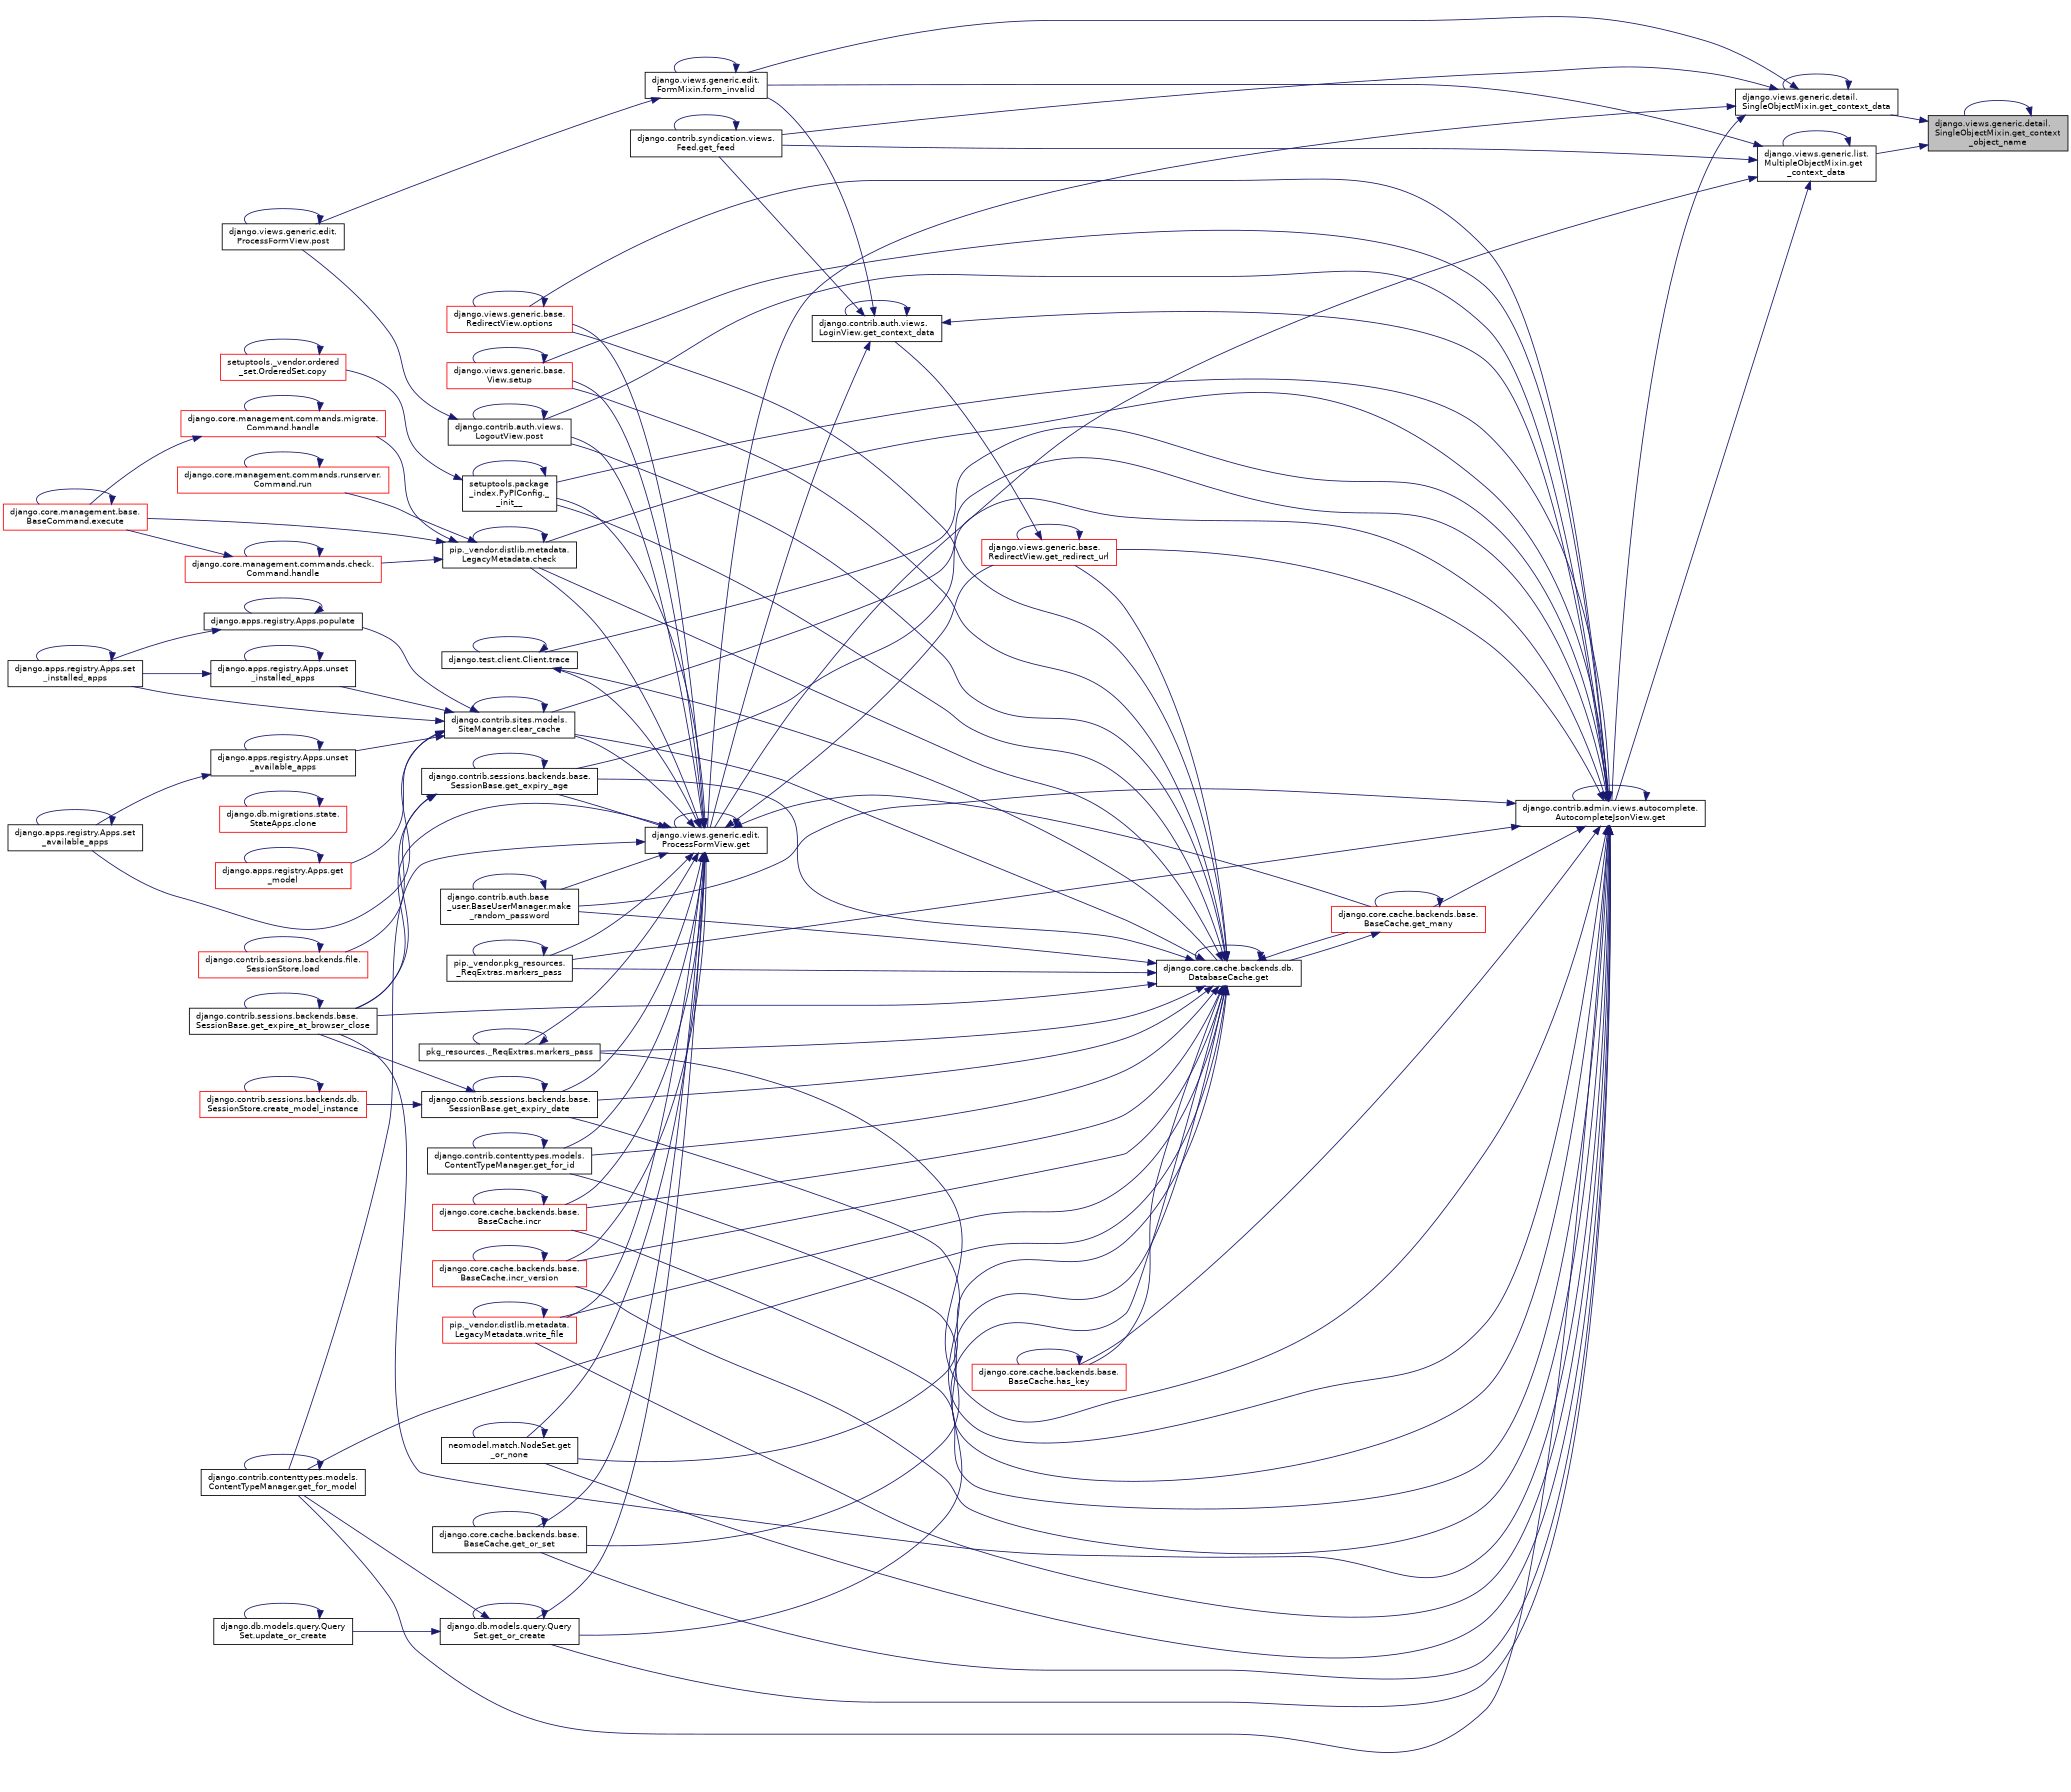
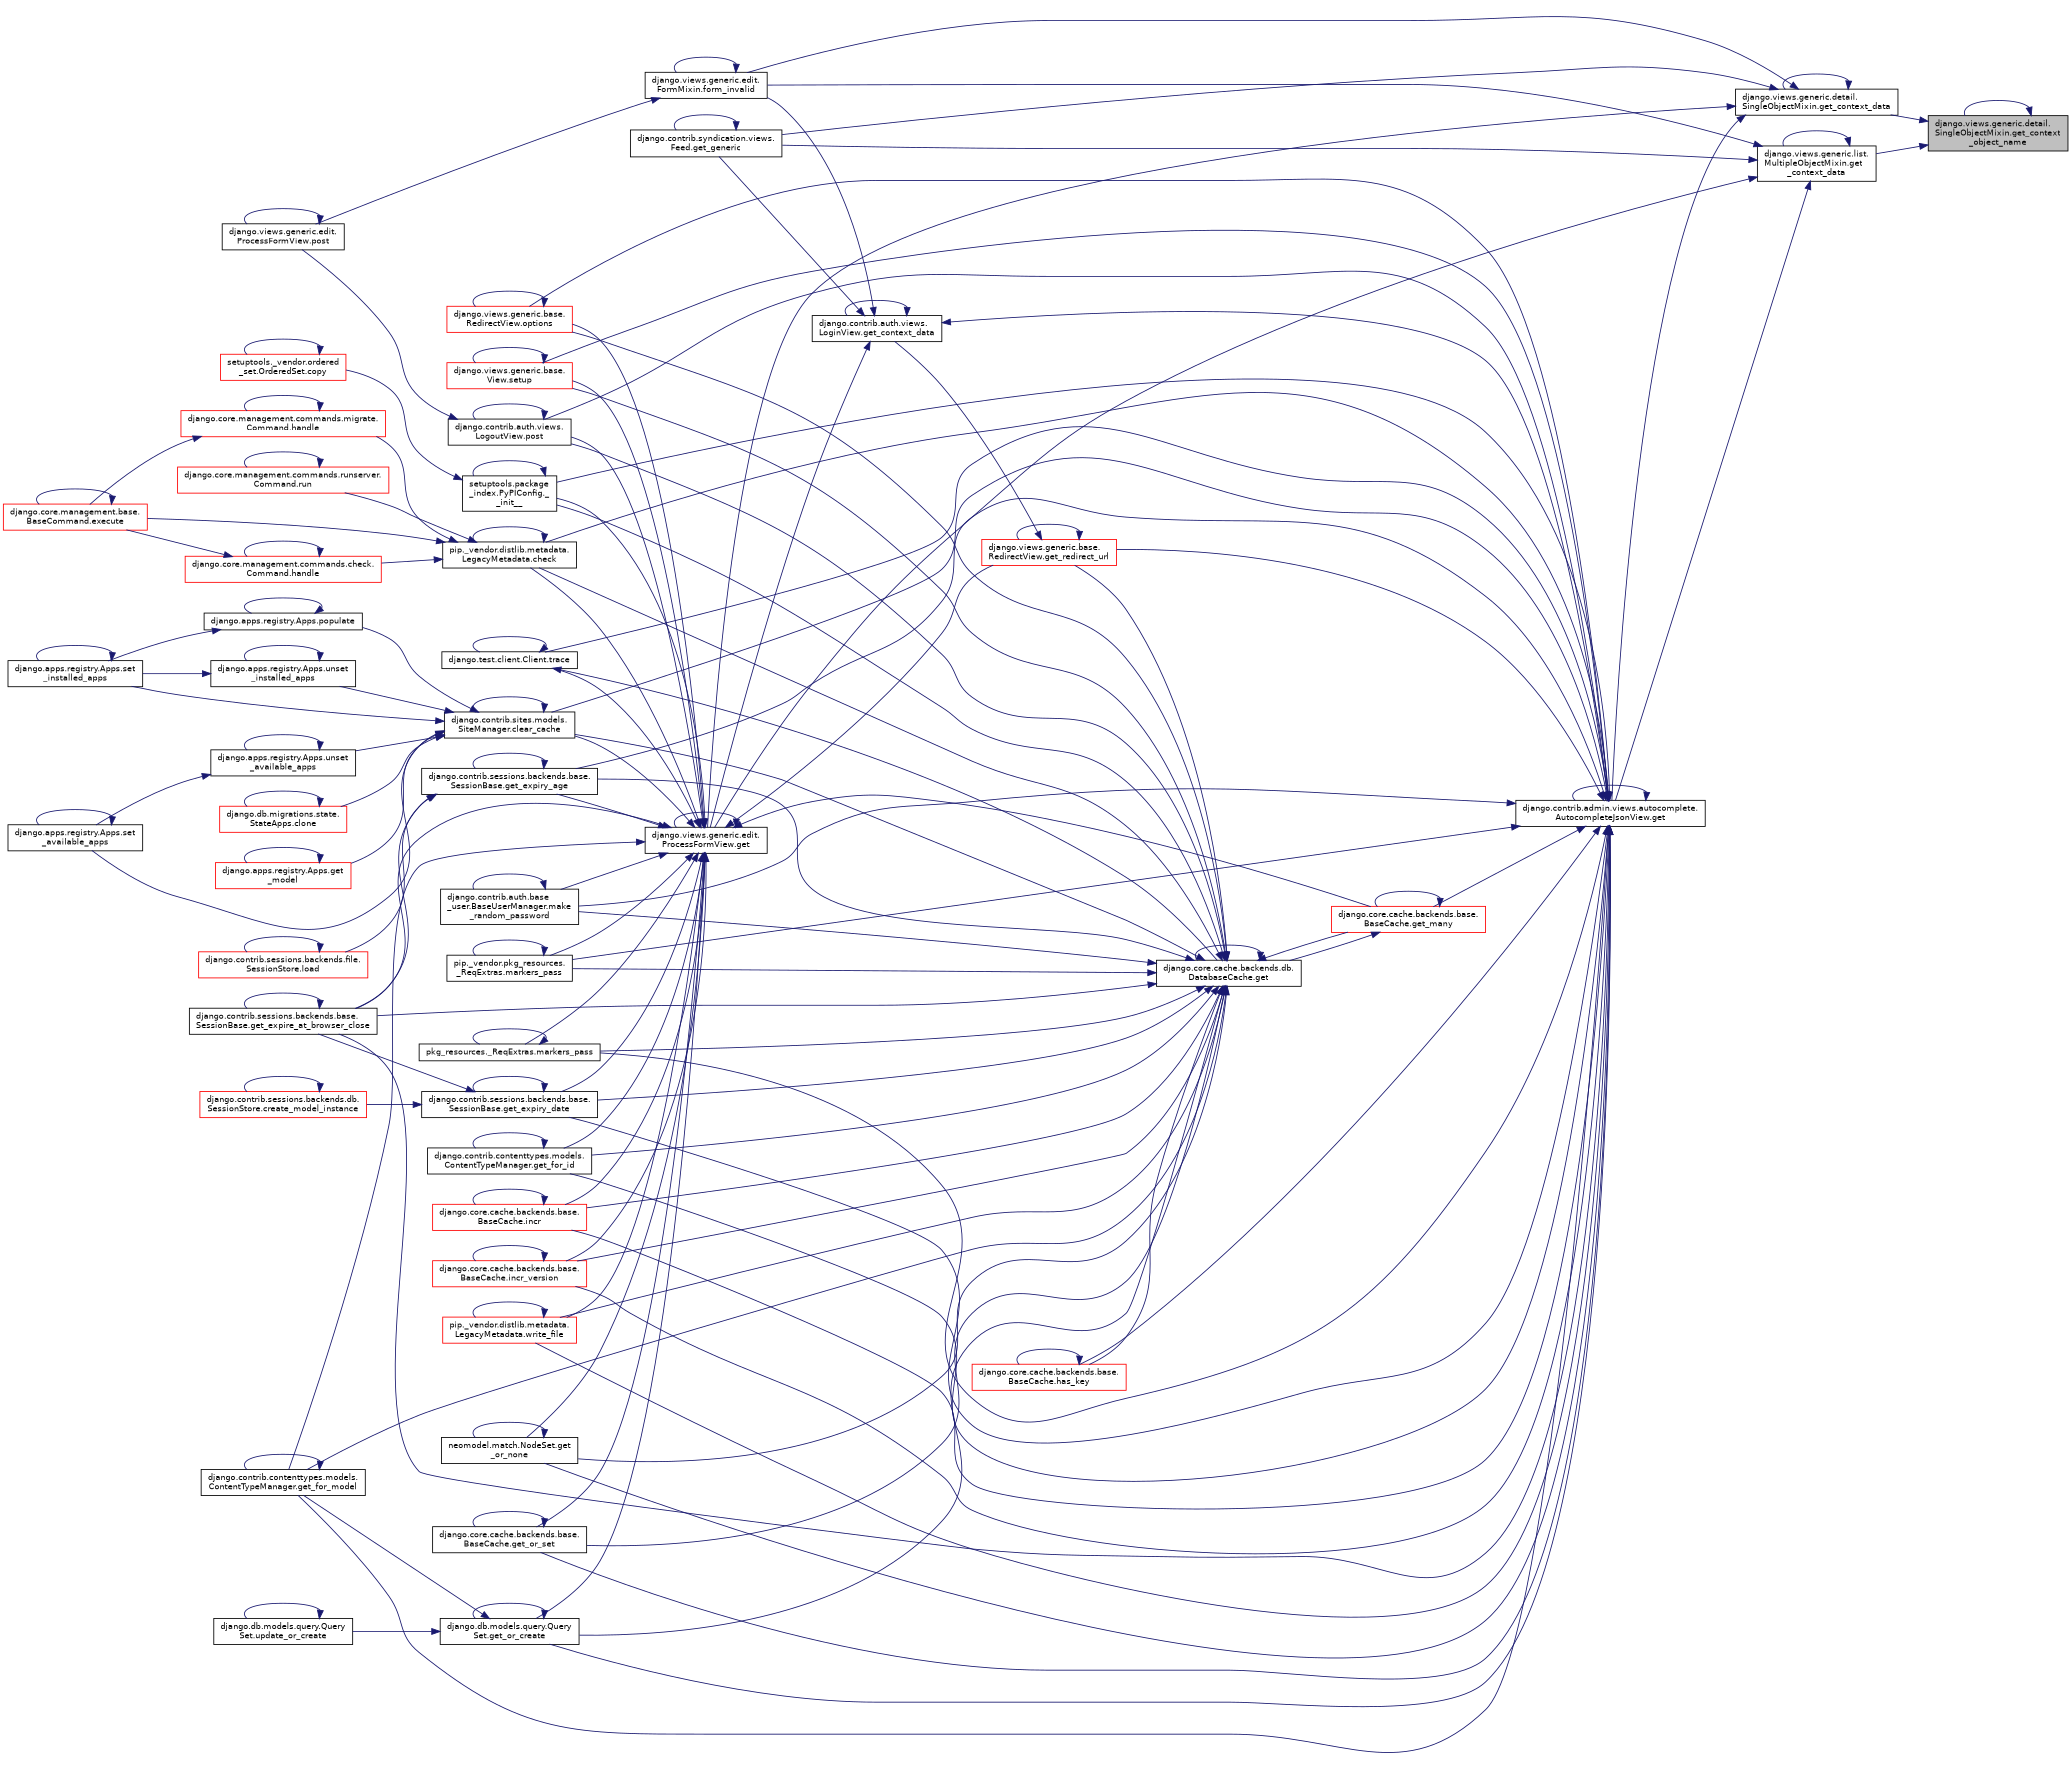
(706, 143) -> (706, 143)
none -> (394, 779)
